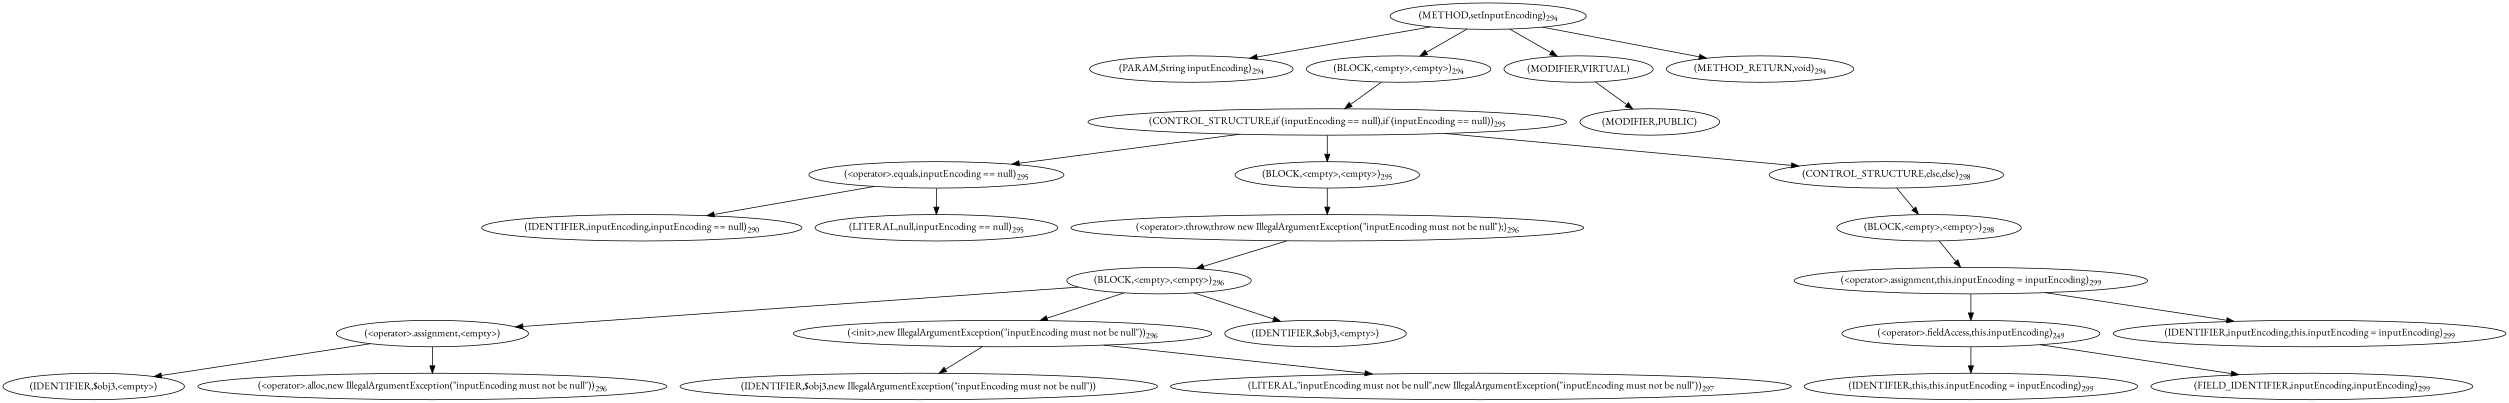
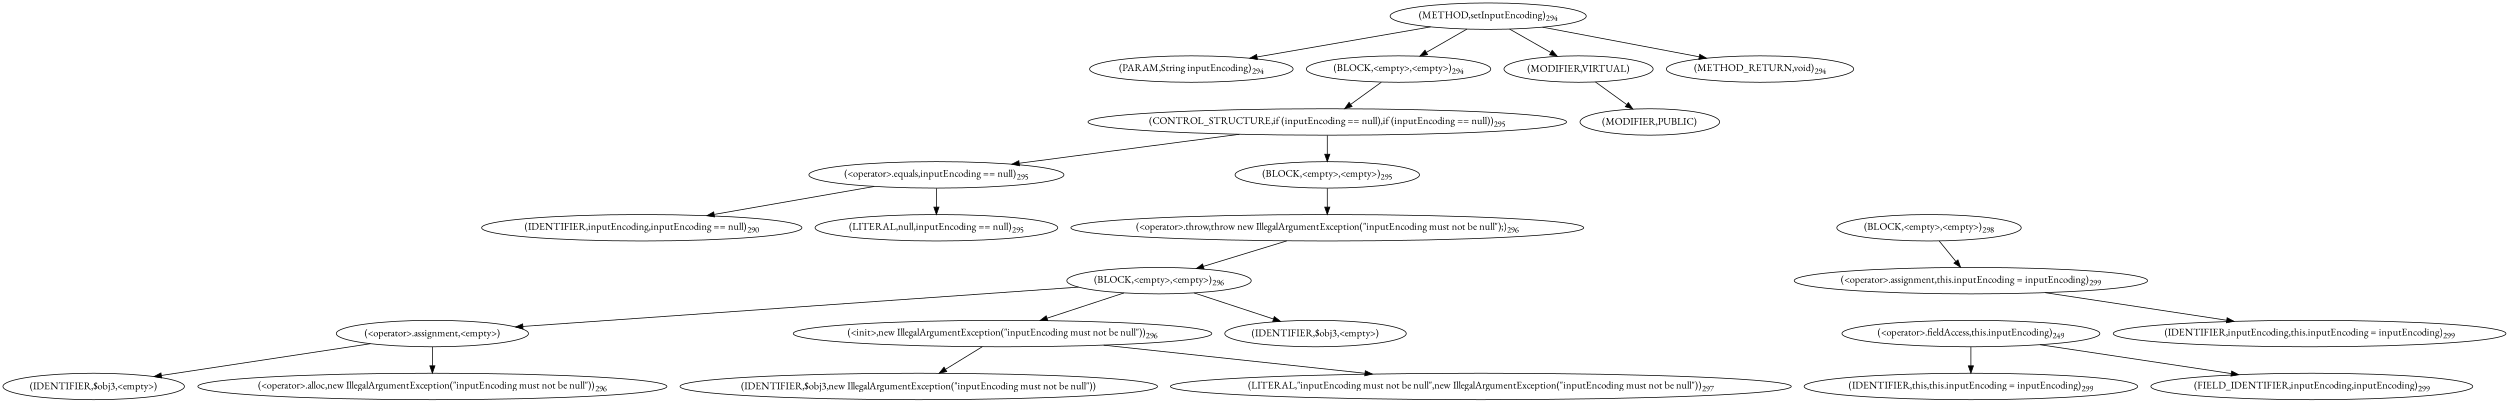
(1886, 175) -> none
(1971, 304) -> none
